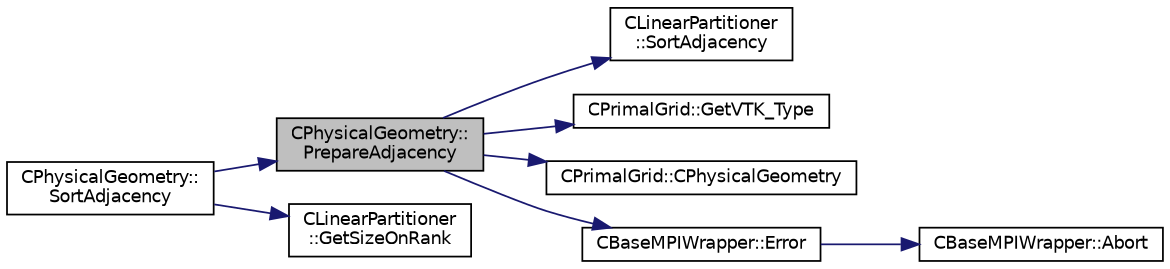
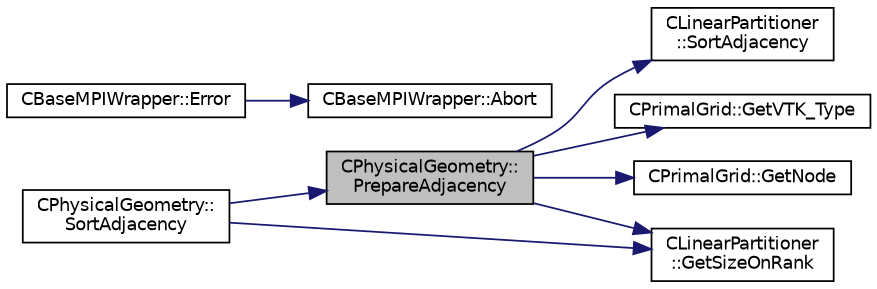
(701, 178) -> (743, 178)
(518, 201) -> (584, 216)
